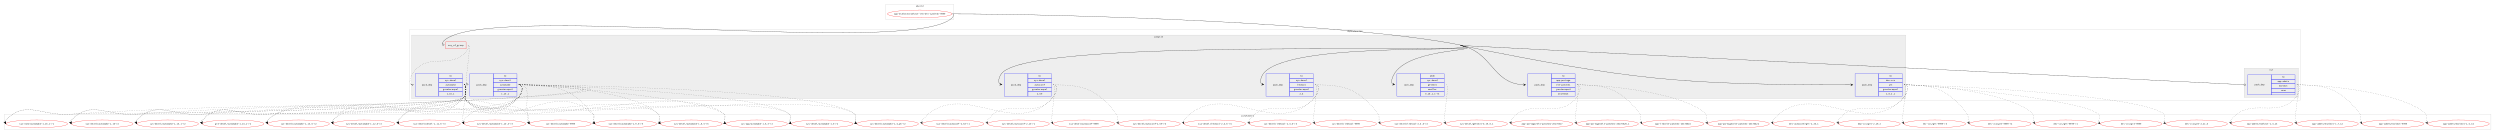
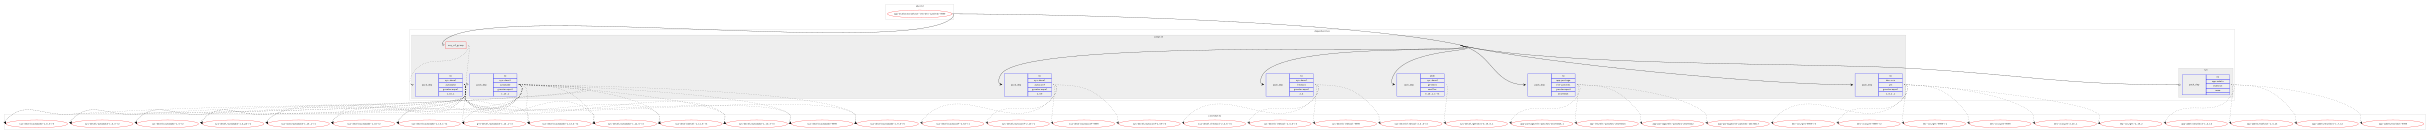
(757, 124) -> (102, 124)
(1804, 124) -> (2066, 124)
(2197, 124) -> none
